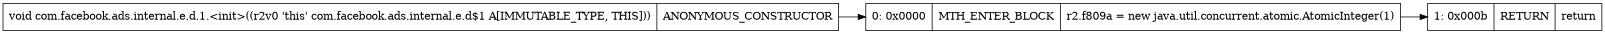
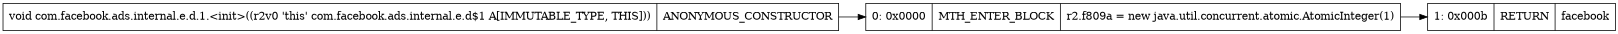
(1578, 17) -> (1585, 17)
